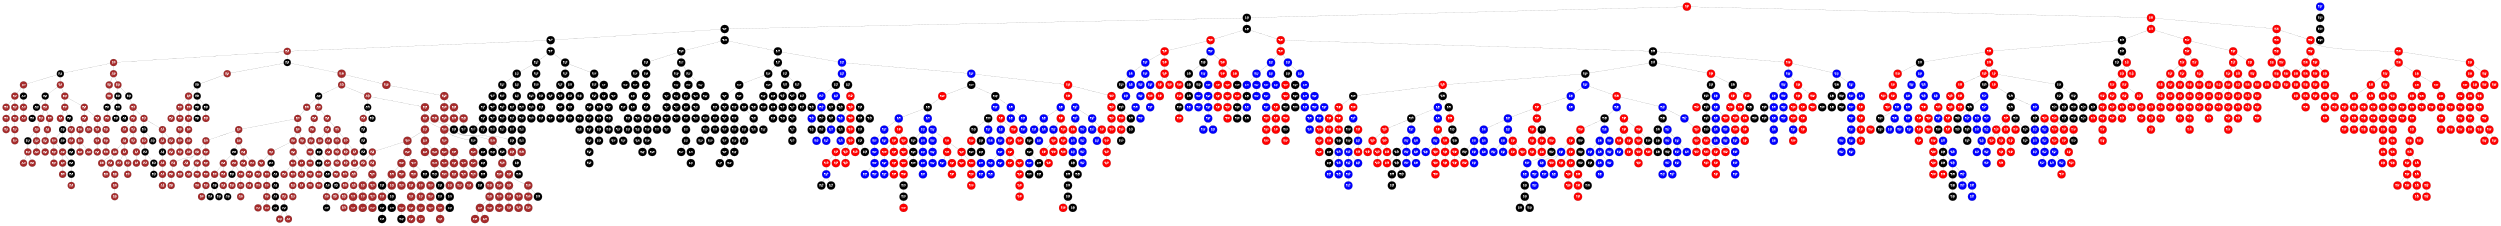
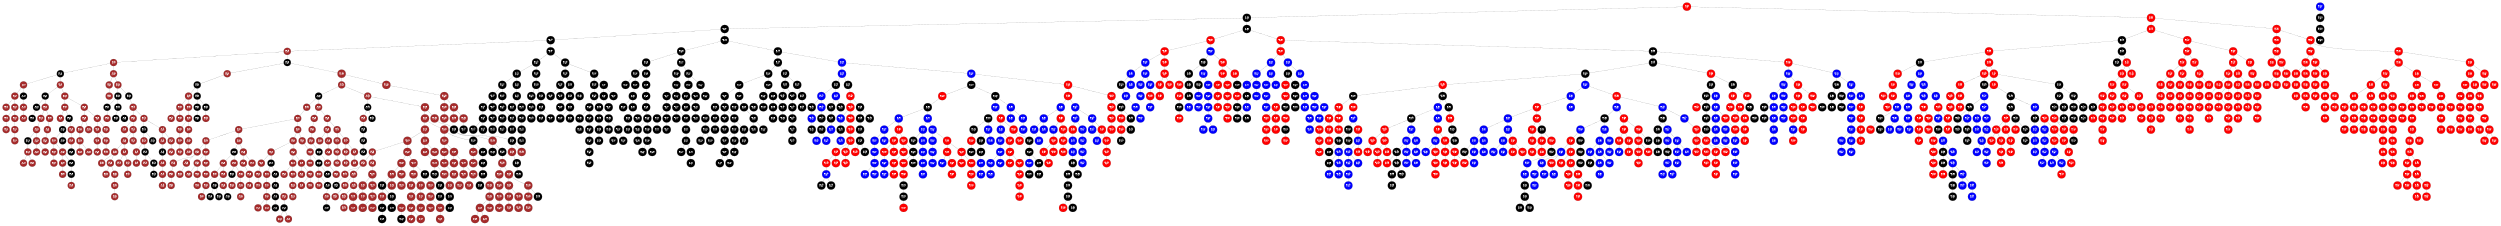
(1580, 130) -> (1580, 130)
